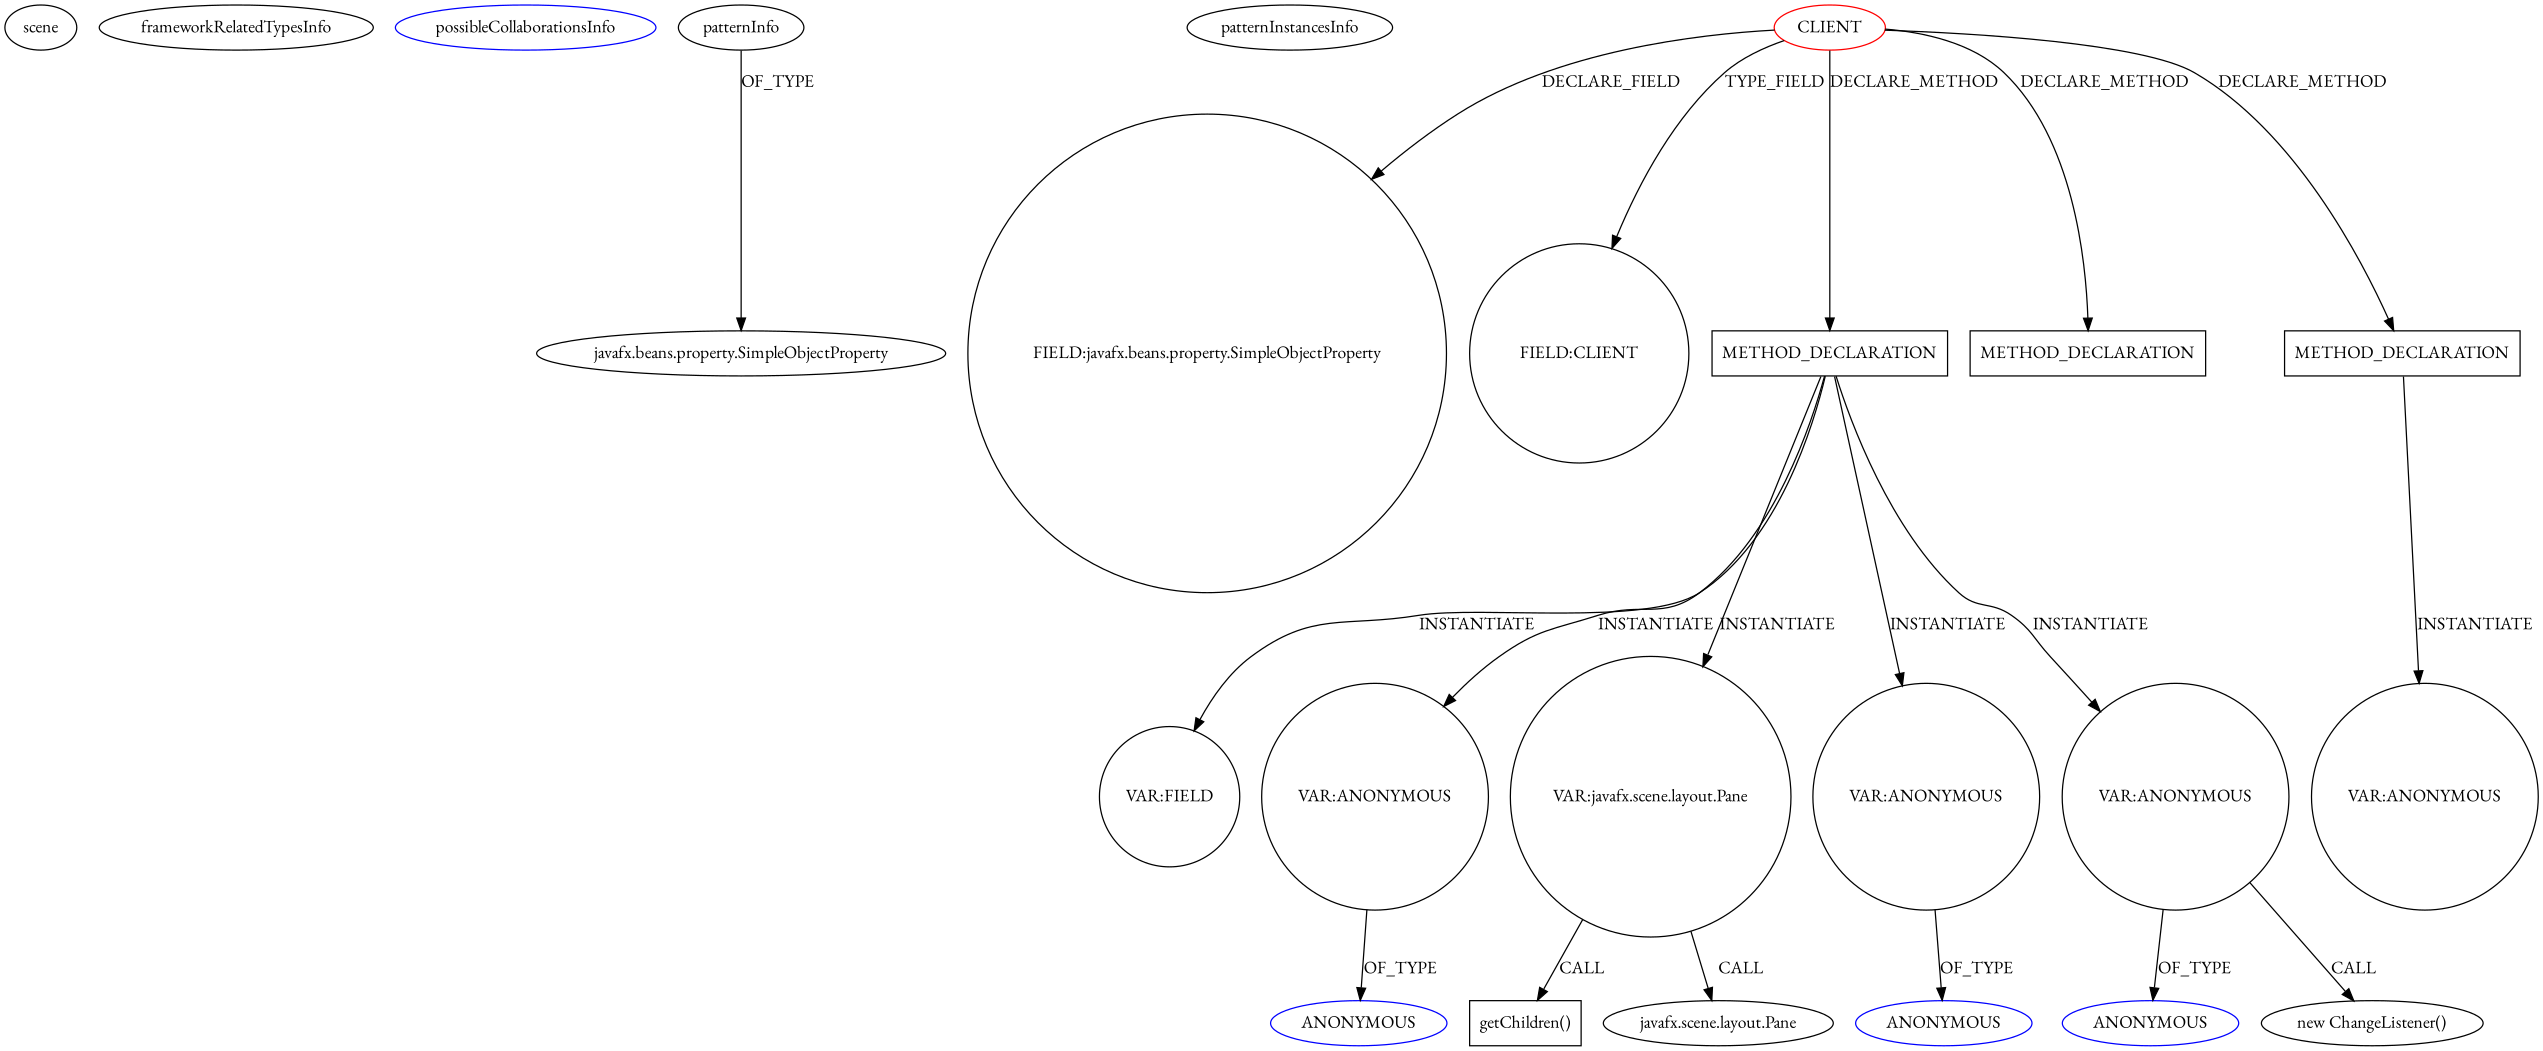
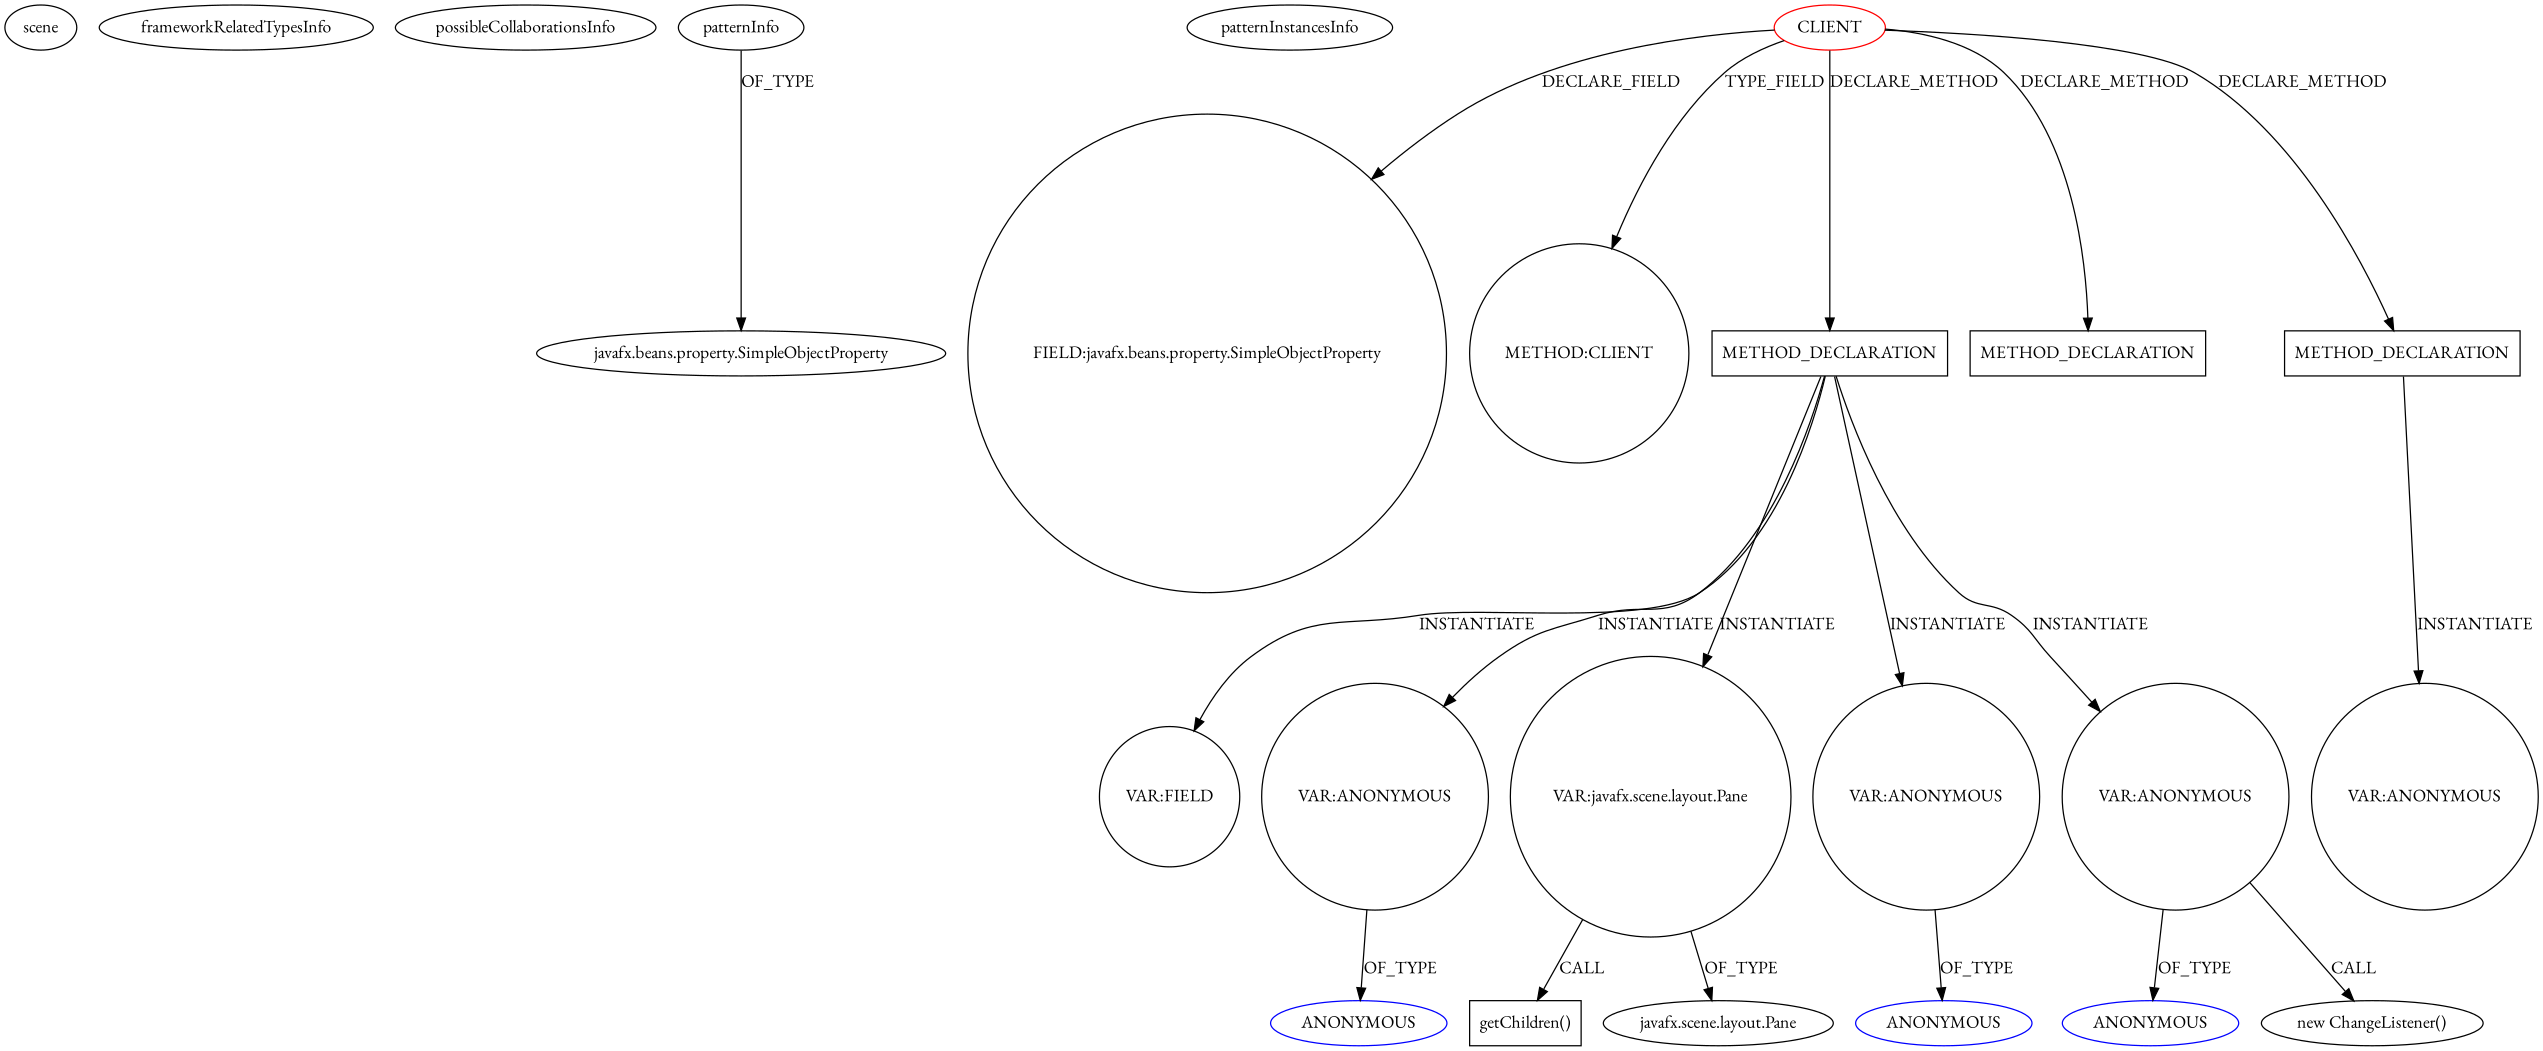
(526, 28) -> (526, 28)
(1579, 353) -> (1579, 353)
(1741, 969) -> (1741, 969)
